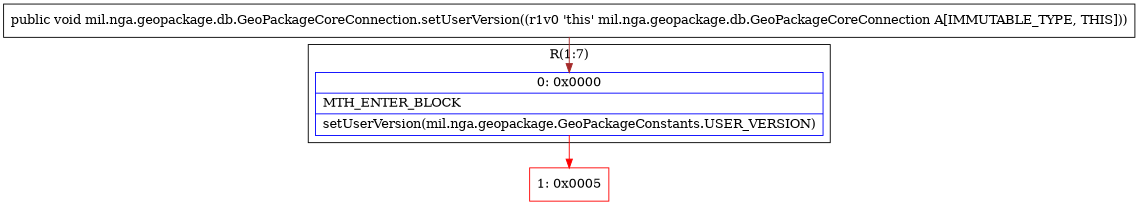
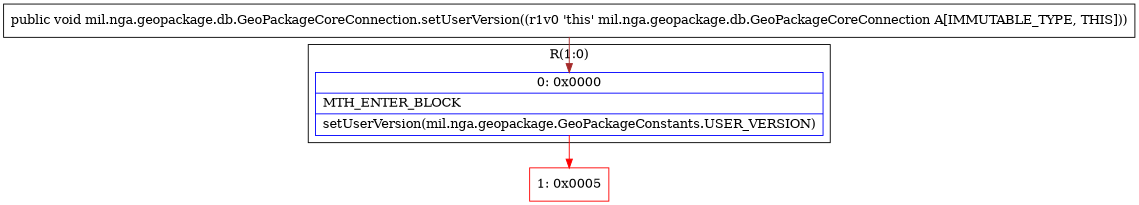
(569, 55) -> (569, 55)
